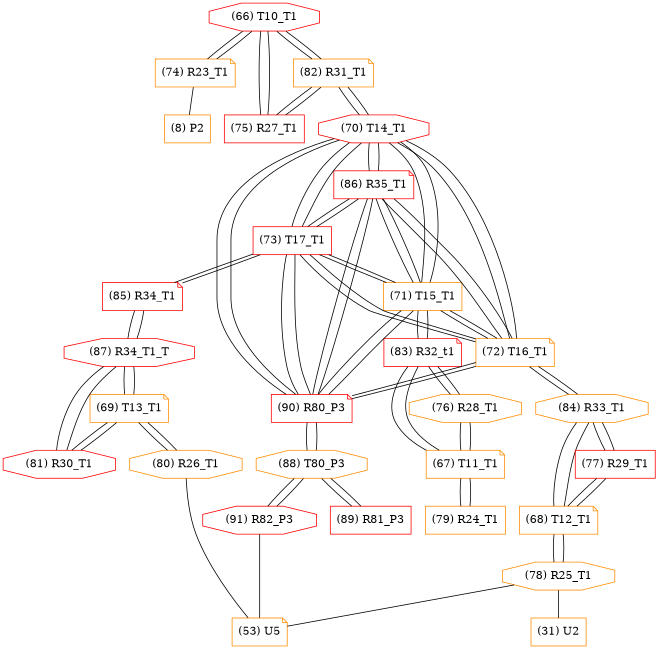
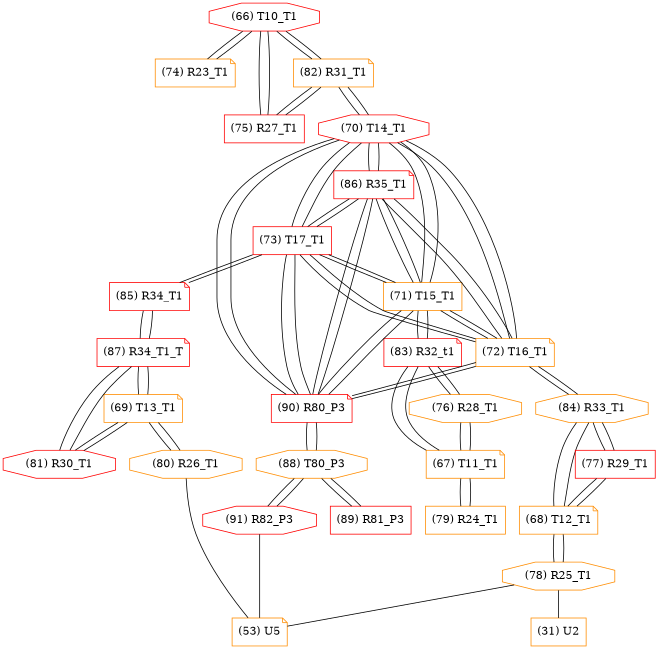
(187, 129) -> none
(129, 352) -> (143, 352)
